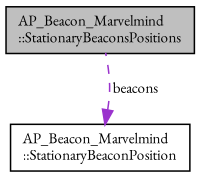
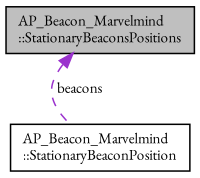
(109, 81) -> (52, 96)
